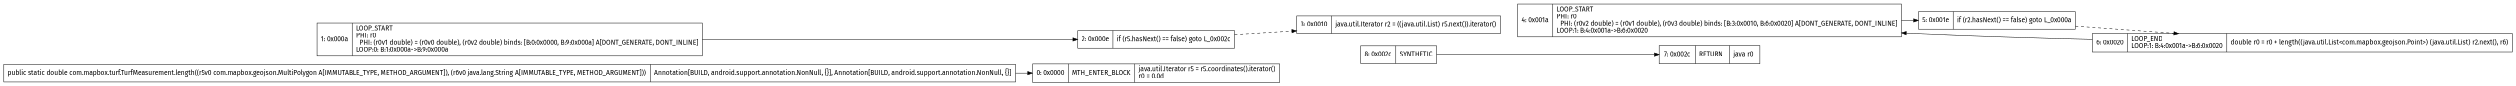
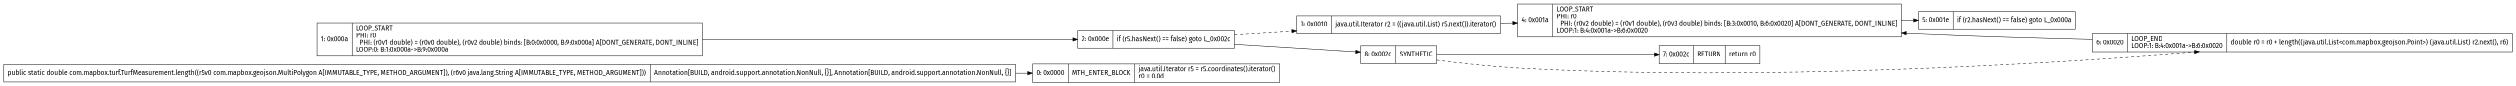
none -> (1507, 23)
(2125, 30) -> (1816, 72)
none -> (1295, 48)
(1743, 54) -> (1743, 54)
